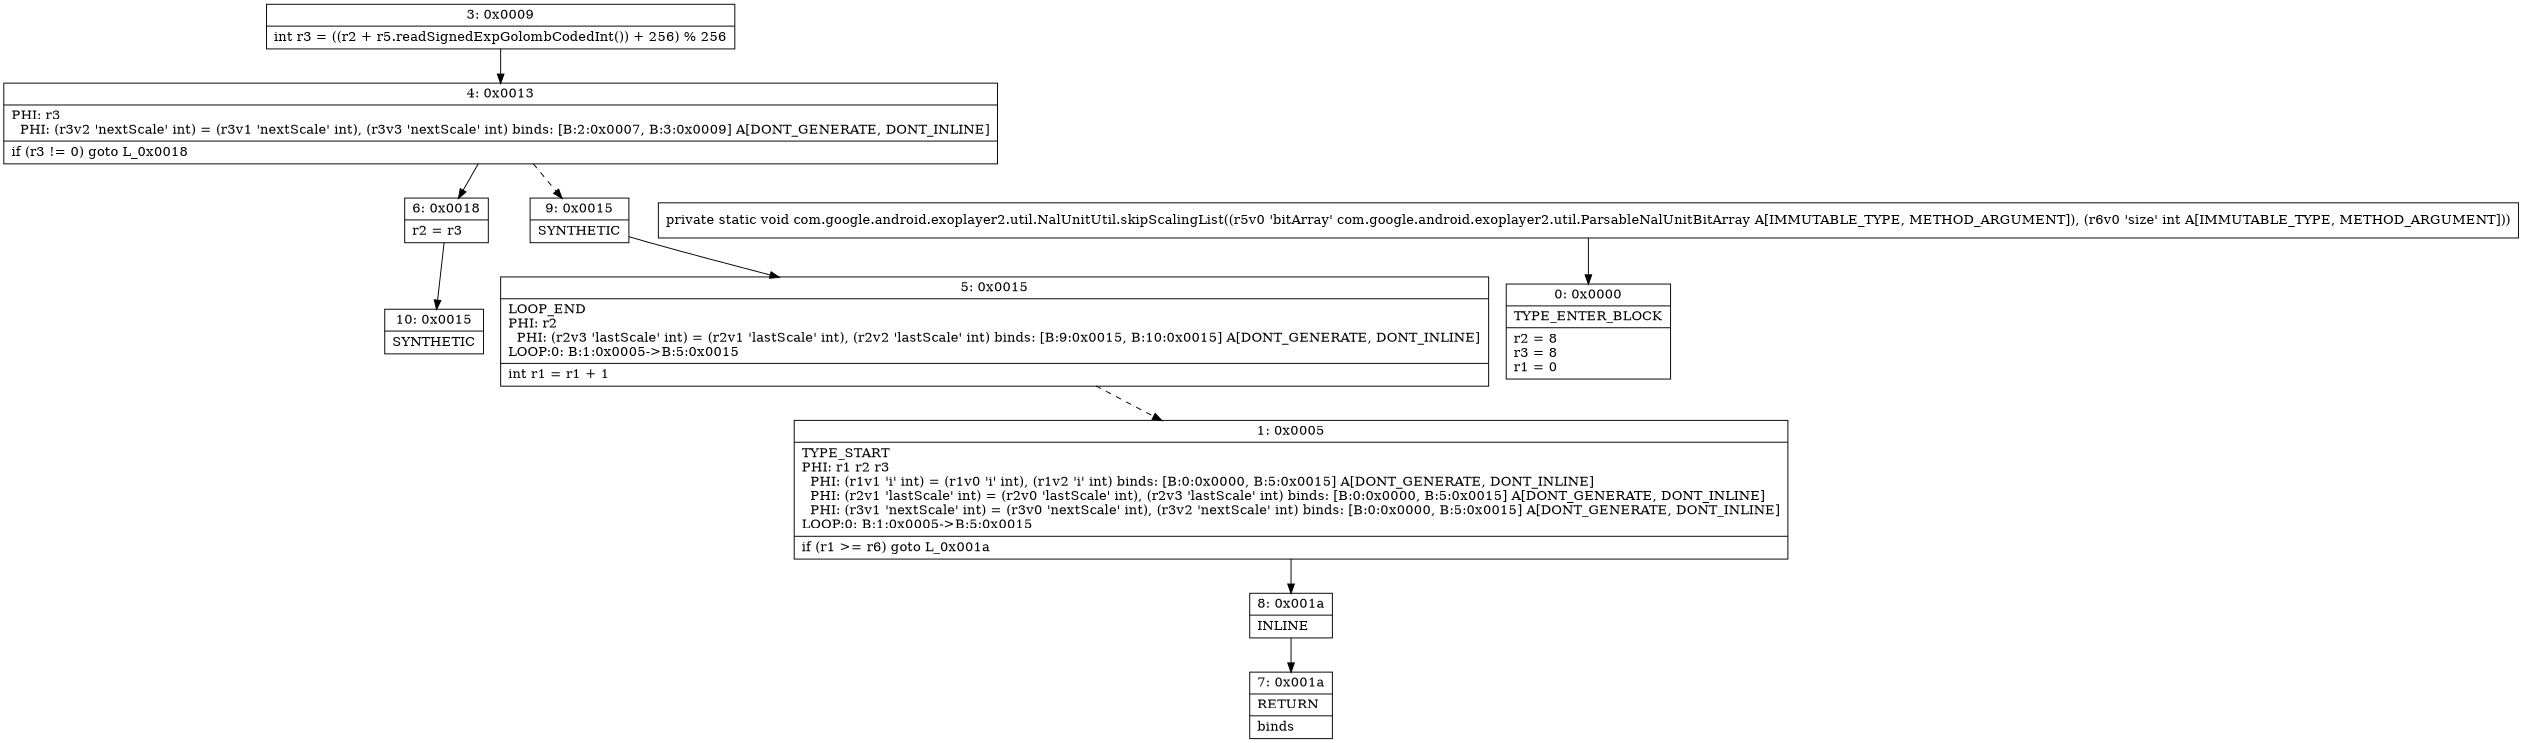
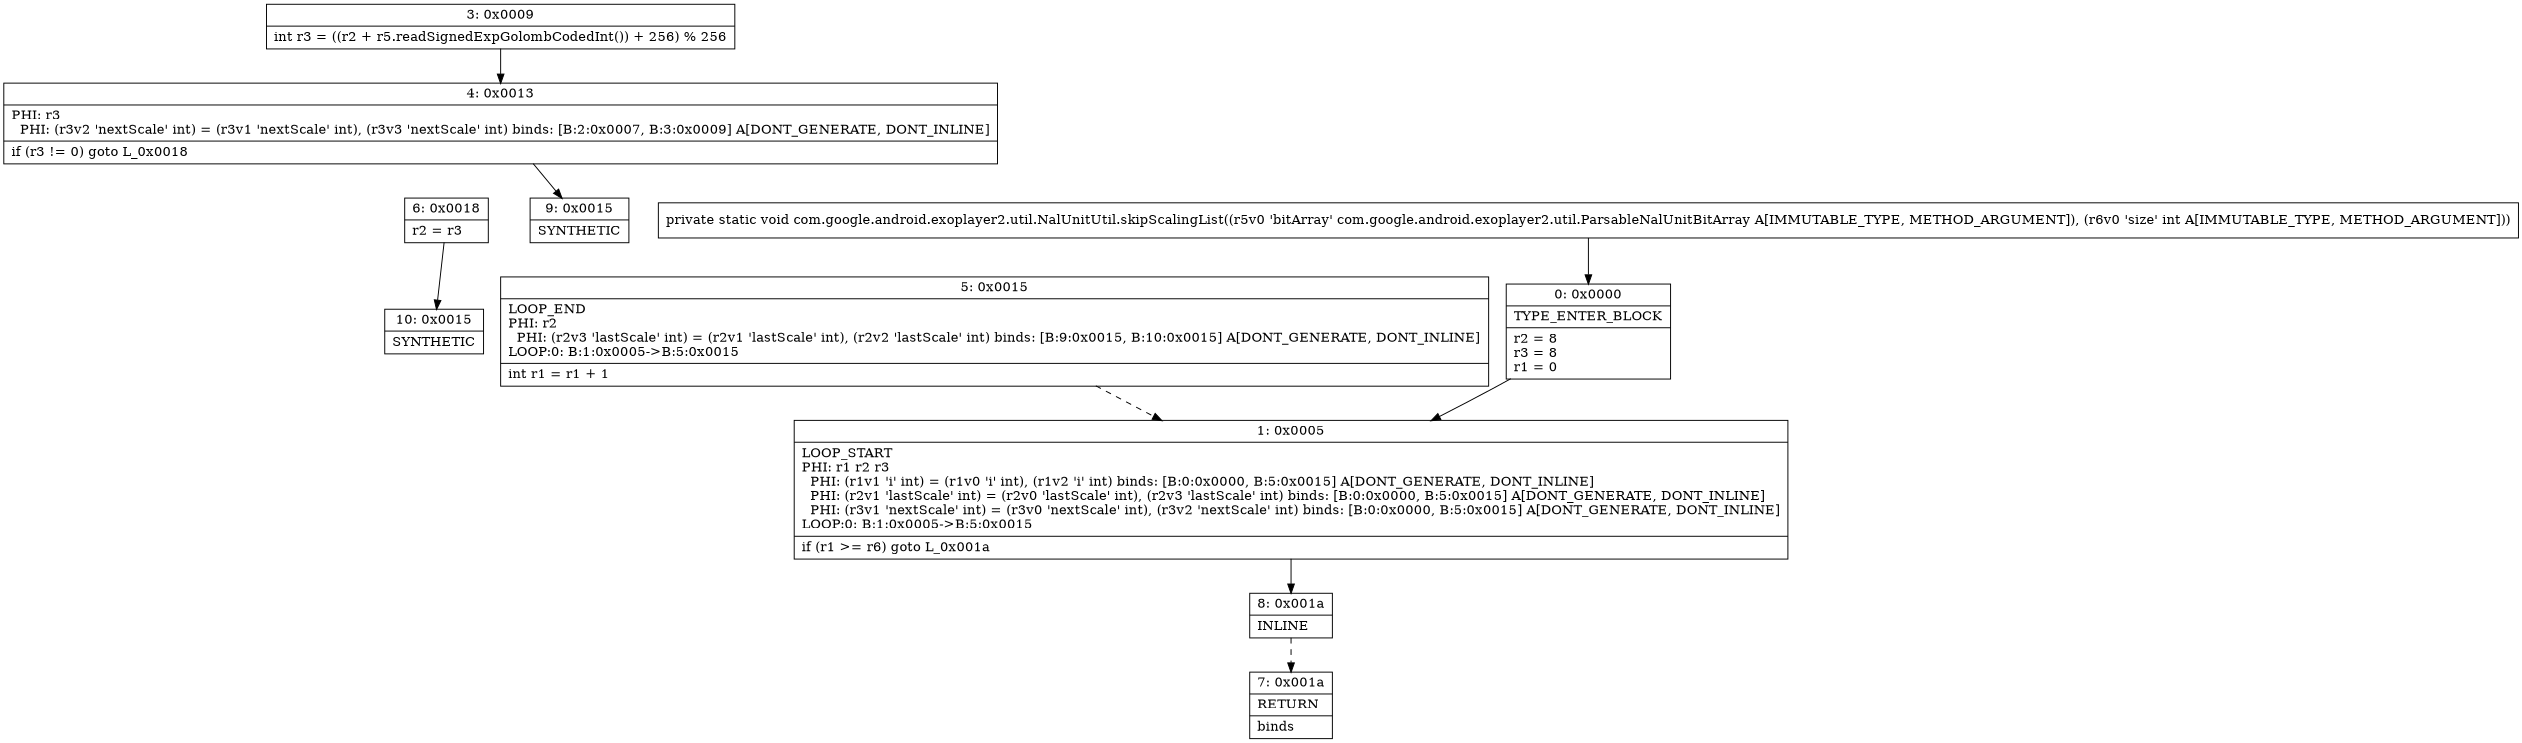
(471, 177) -> none
(545, 177) -> (545, 177)
(699, 256) -> none
none -> (1475, 398)
(846, 453) -> (847, 453)
(1291, 650) -> (1291, 650)
